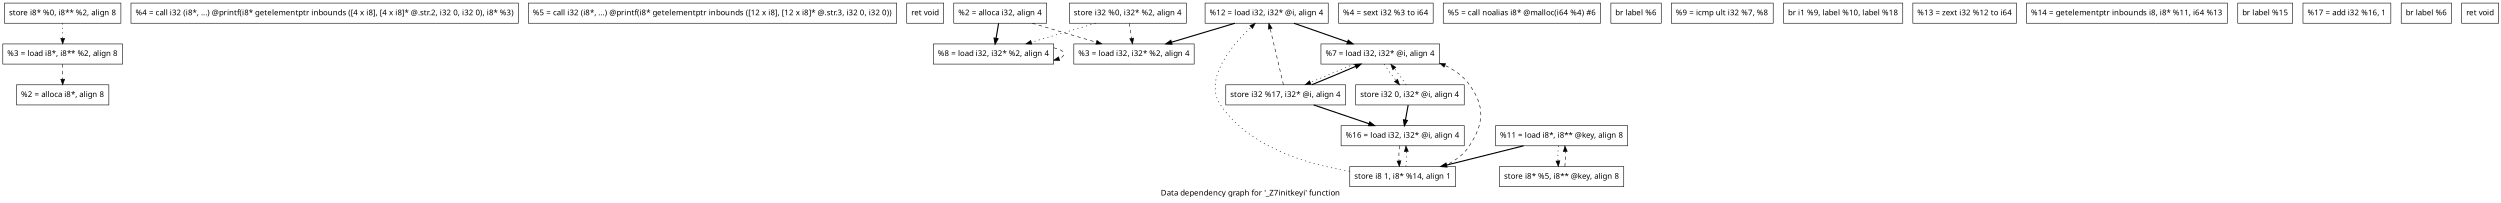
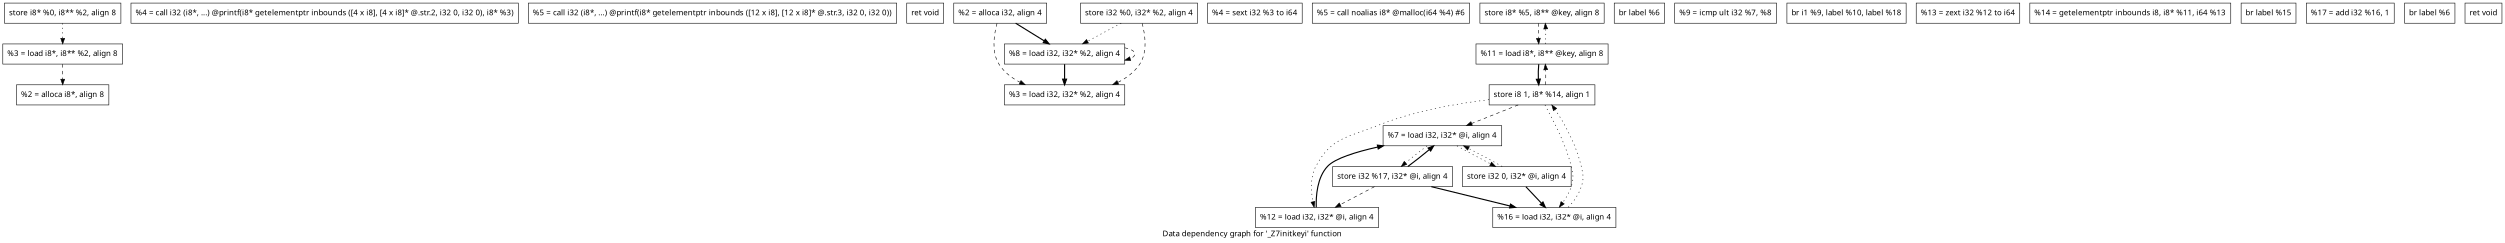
(1203, 33) -> (1065, 72)
none -> (1546, 77)
(1399, 153) -> (1579, 158)
